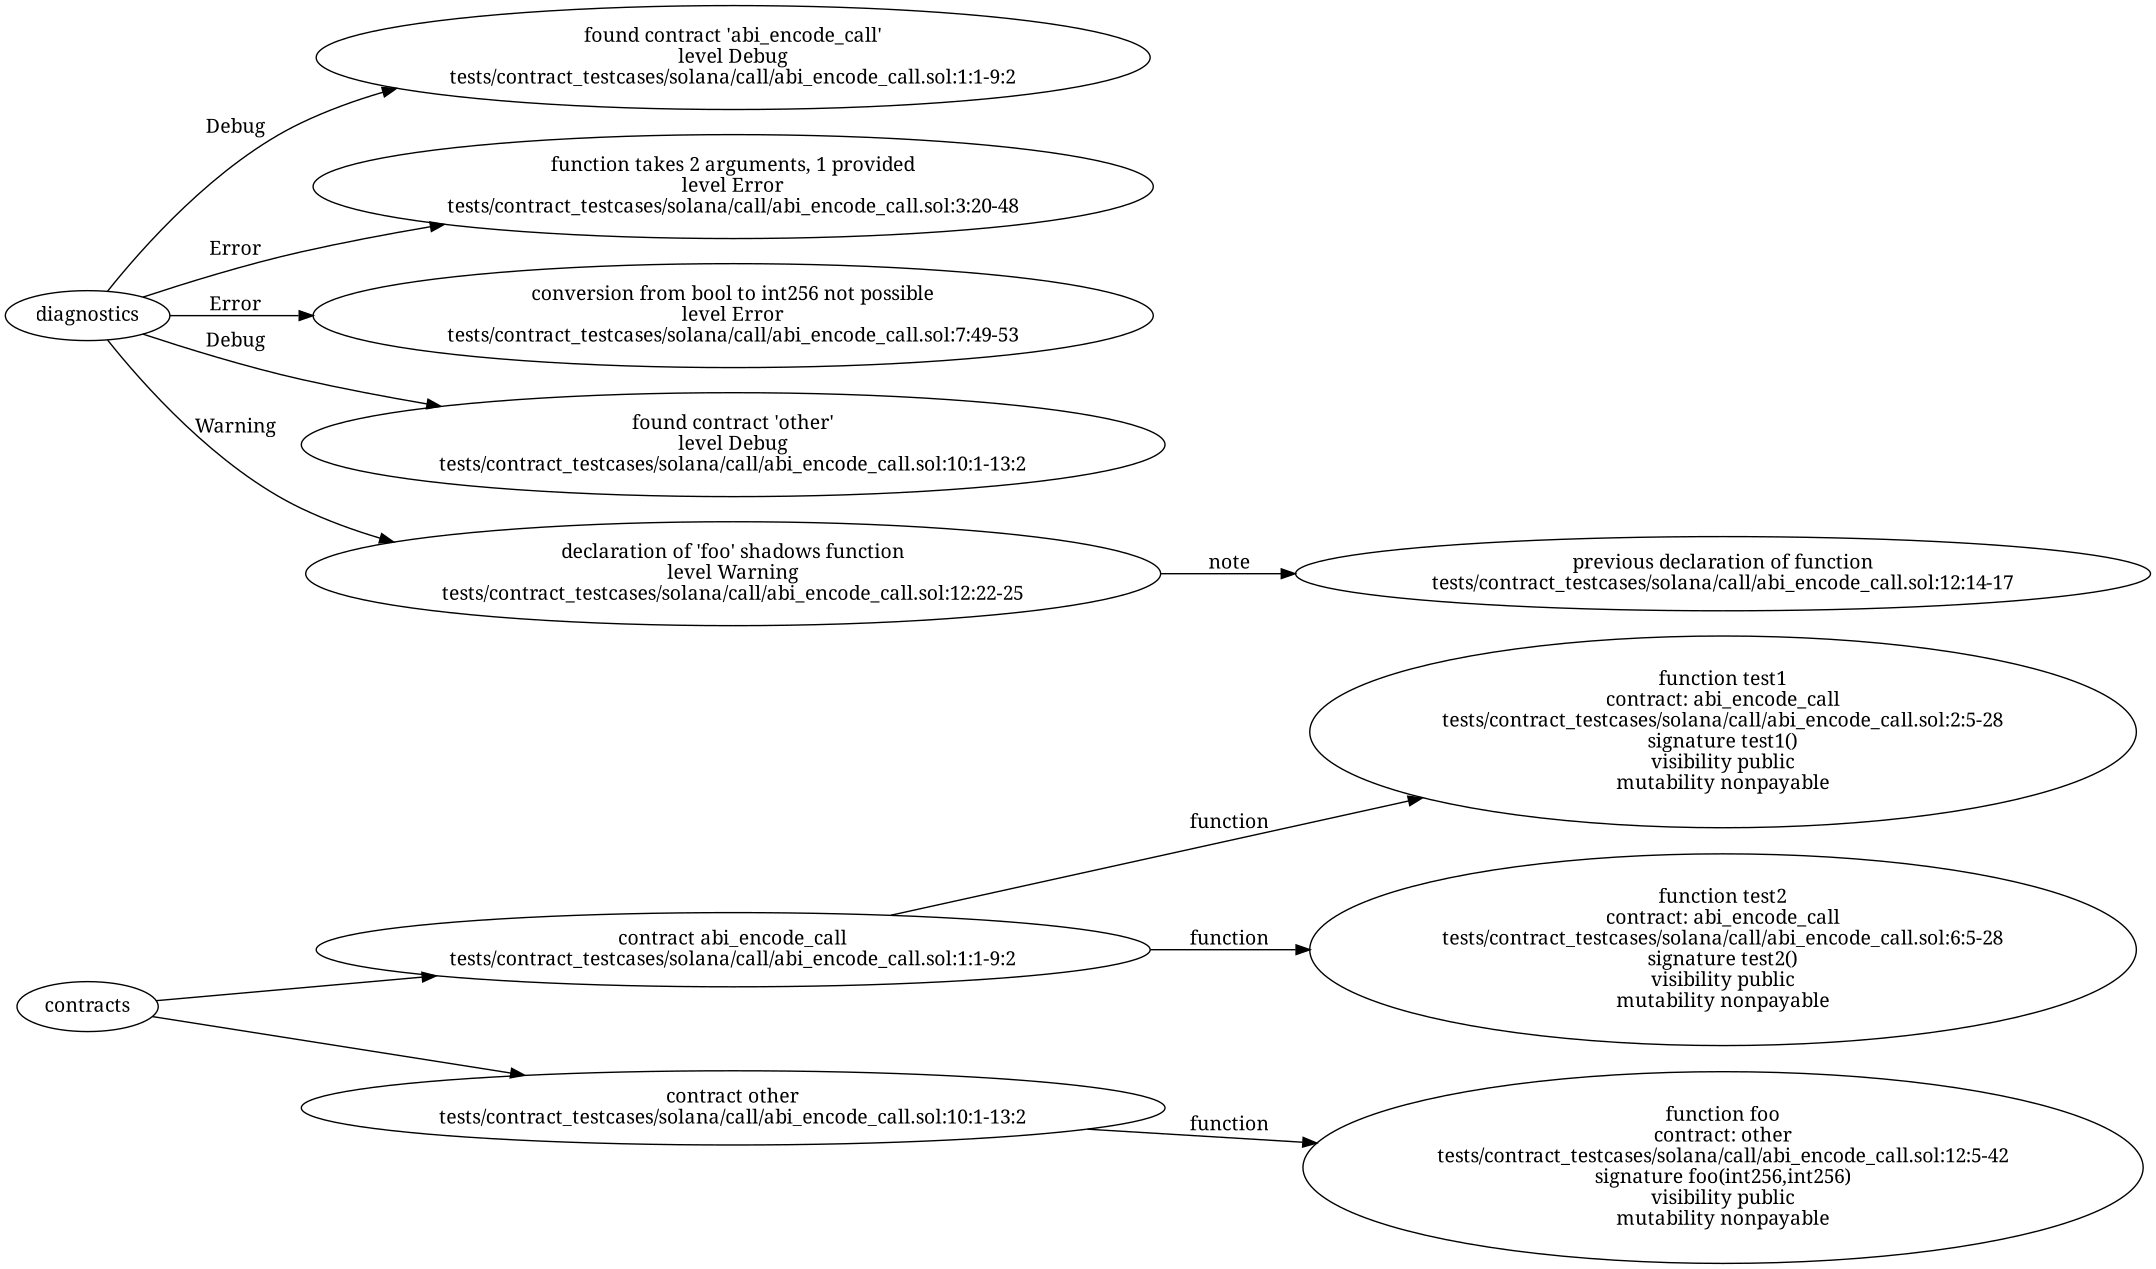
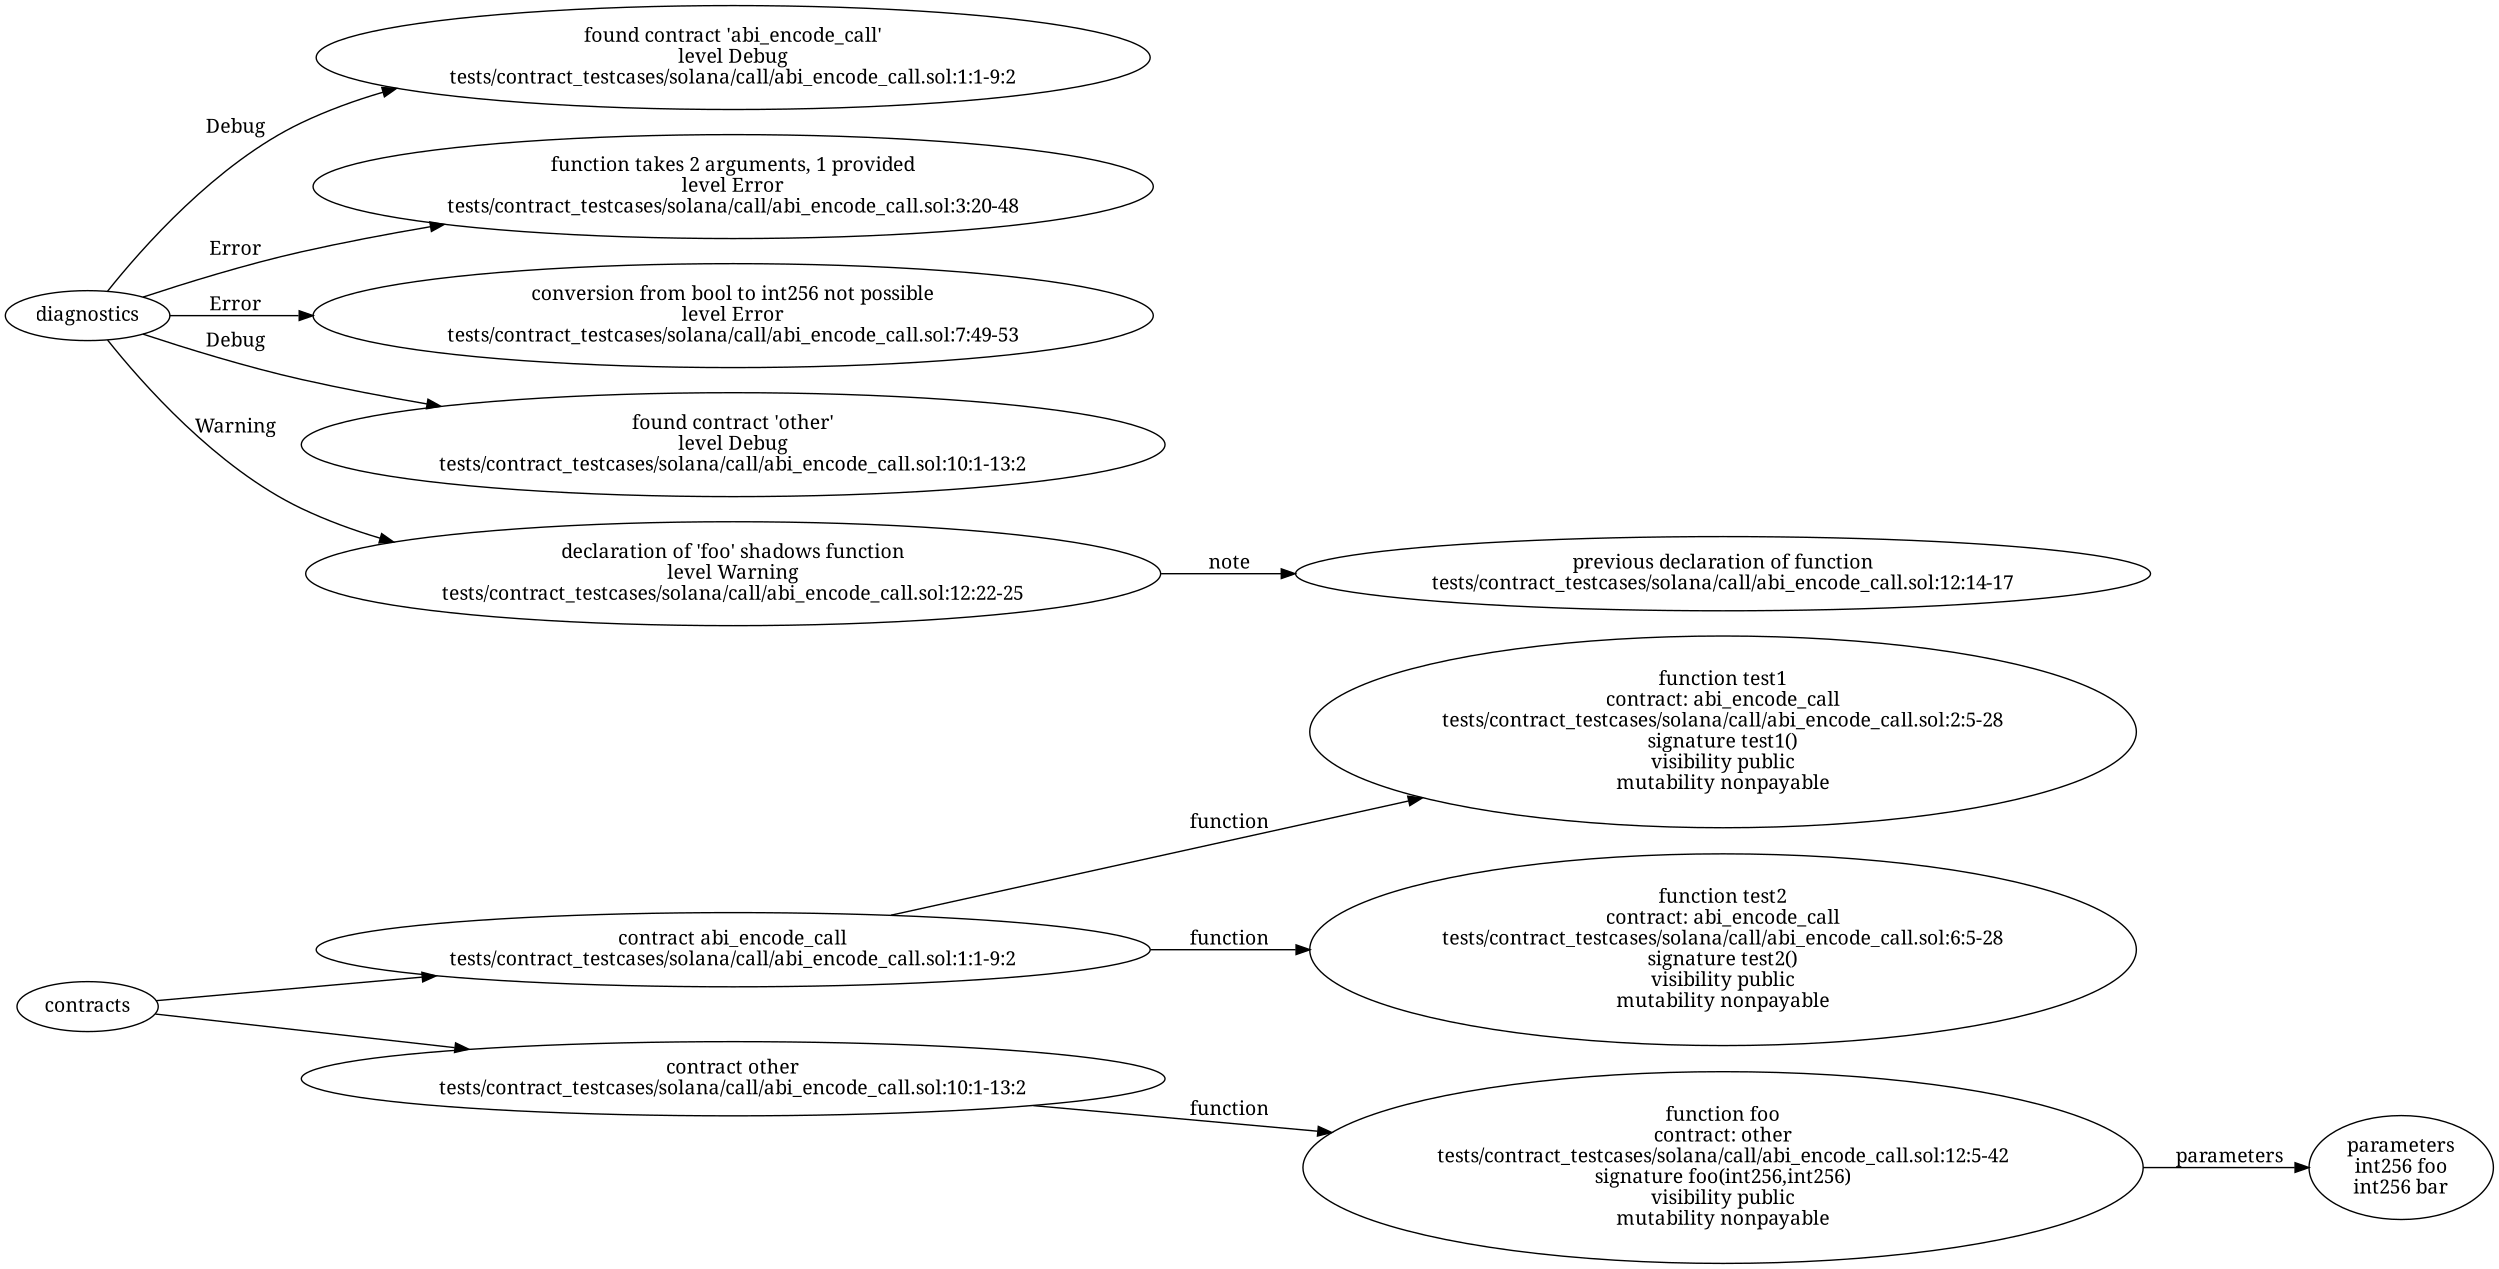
none -> (2401, 1168)
